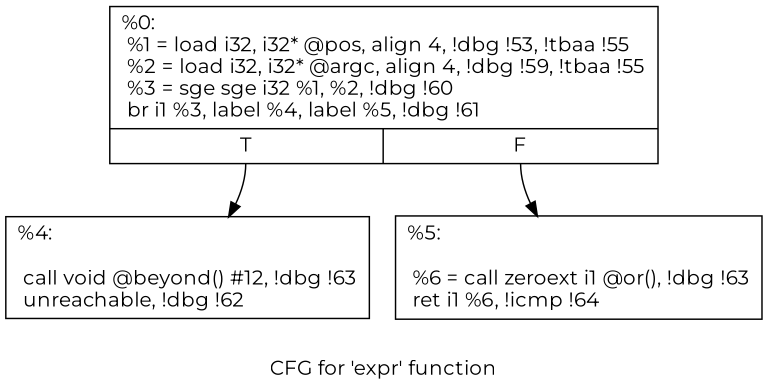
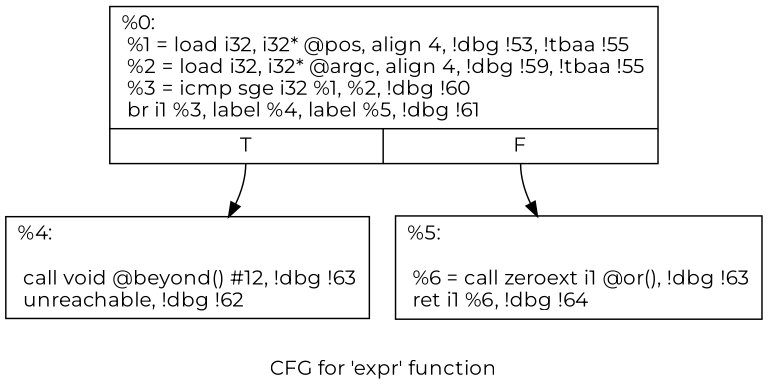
(288, 89) -> (297, 89)
(504, 300) -> (498, 300)
